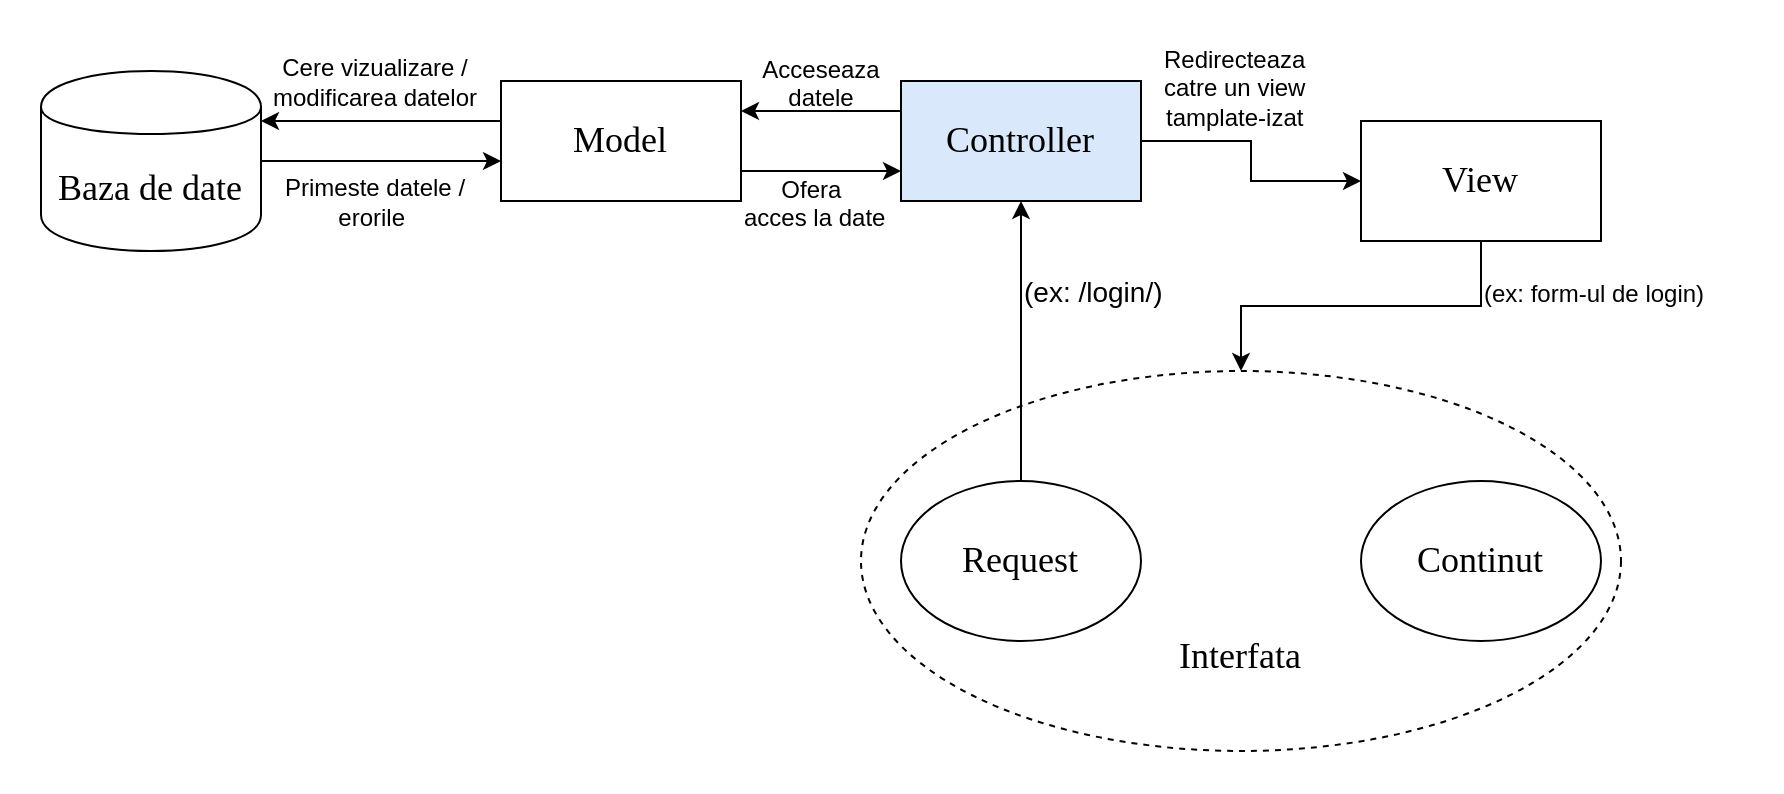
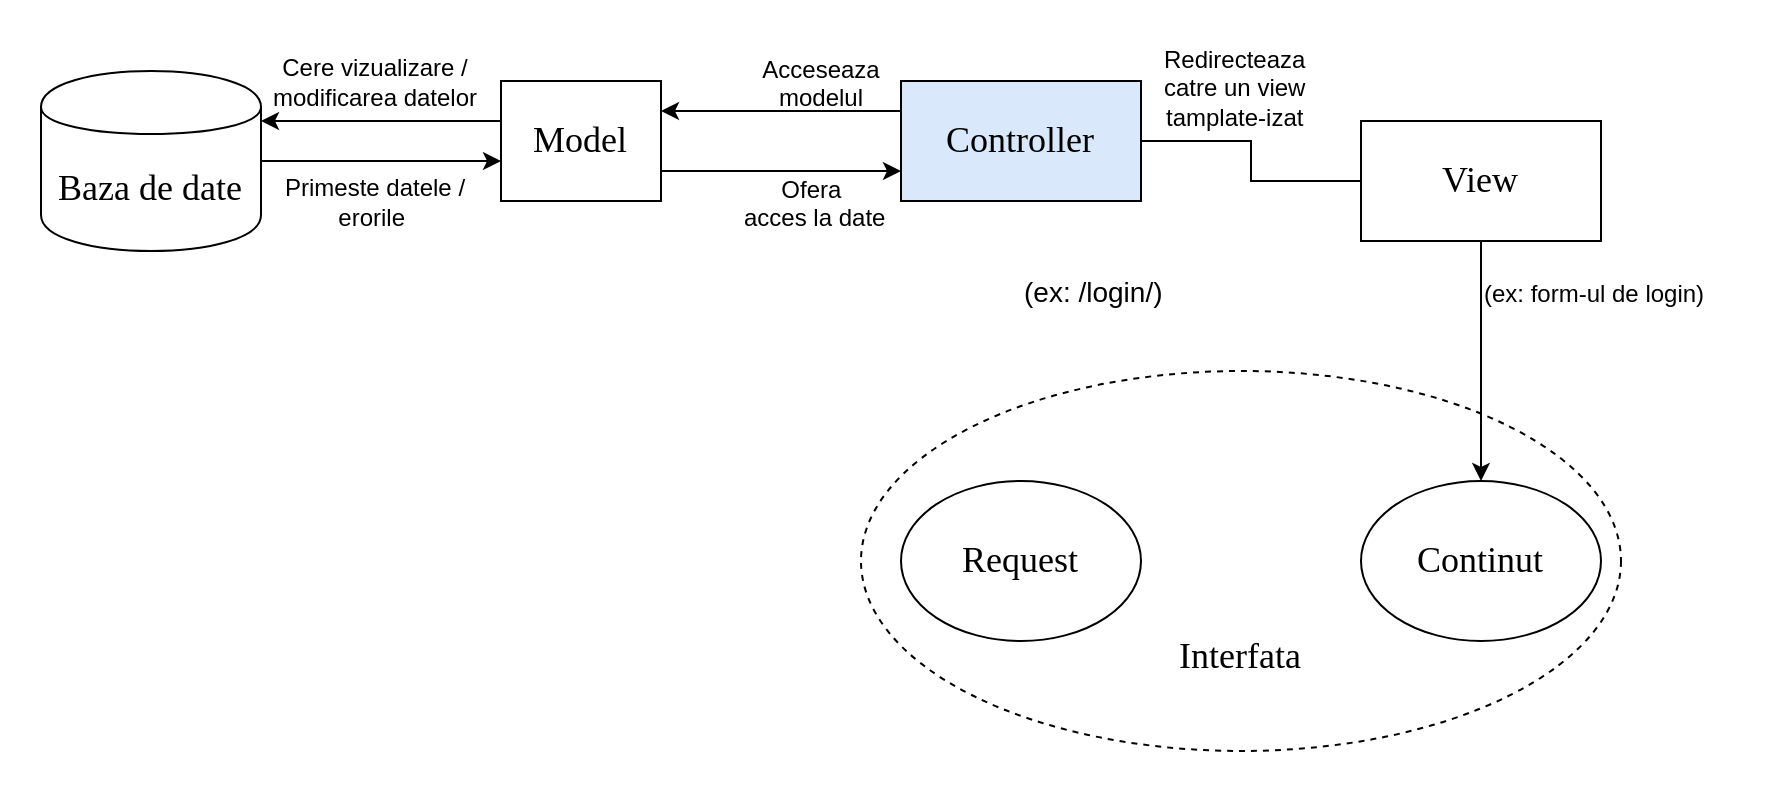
(822, 86) -> (822, 86)
(621, 141) -> (581, 141)
(1346, 181) -> (1351, 181)
(1337, 306) -> (1481, 385)
(1021, 348) -> none
